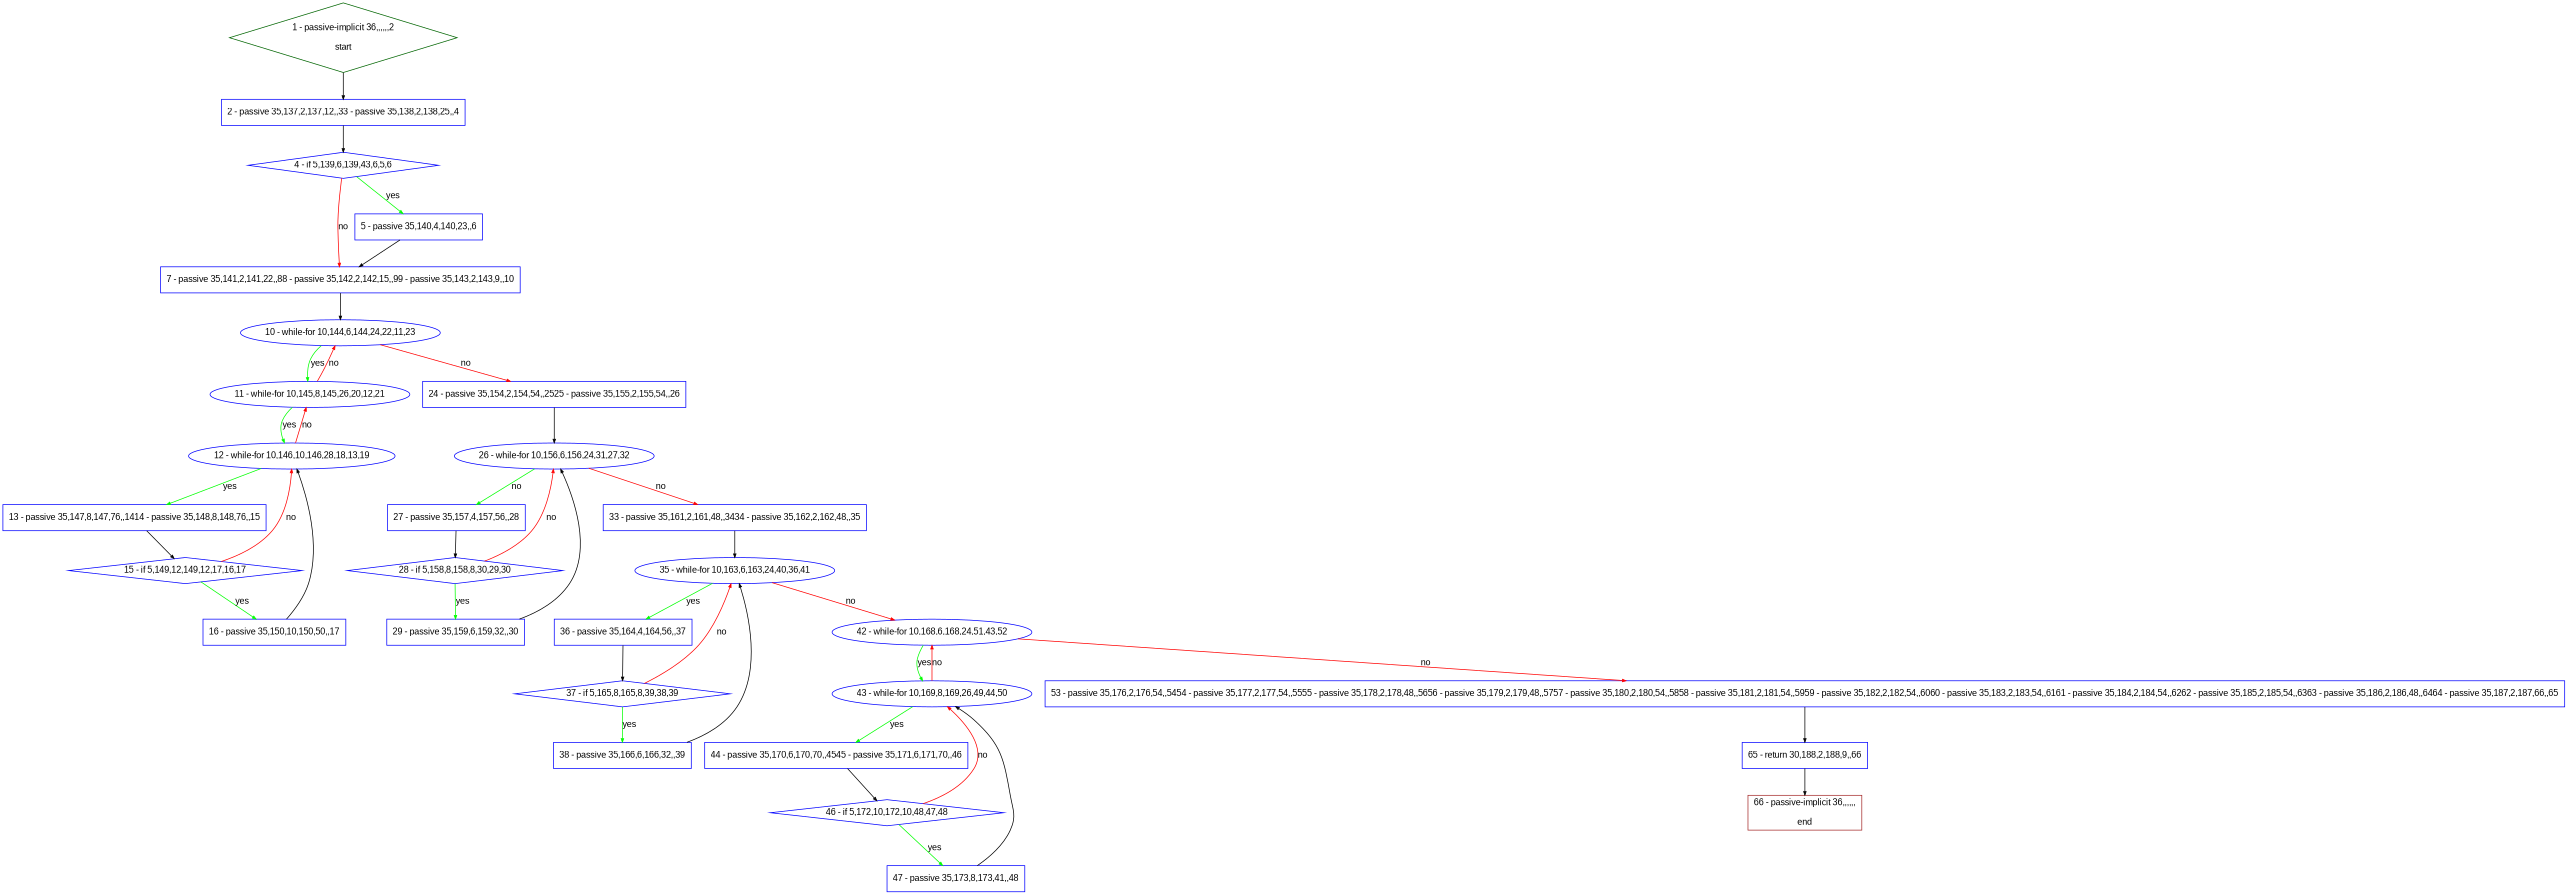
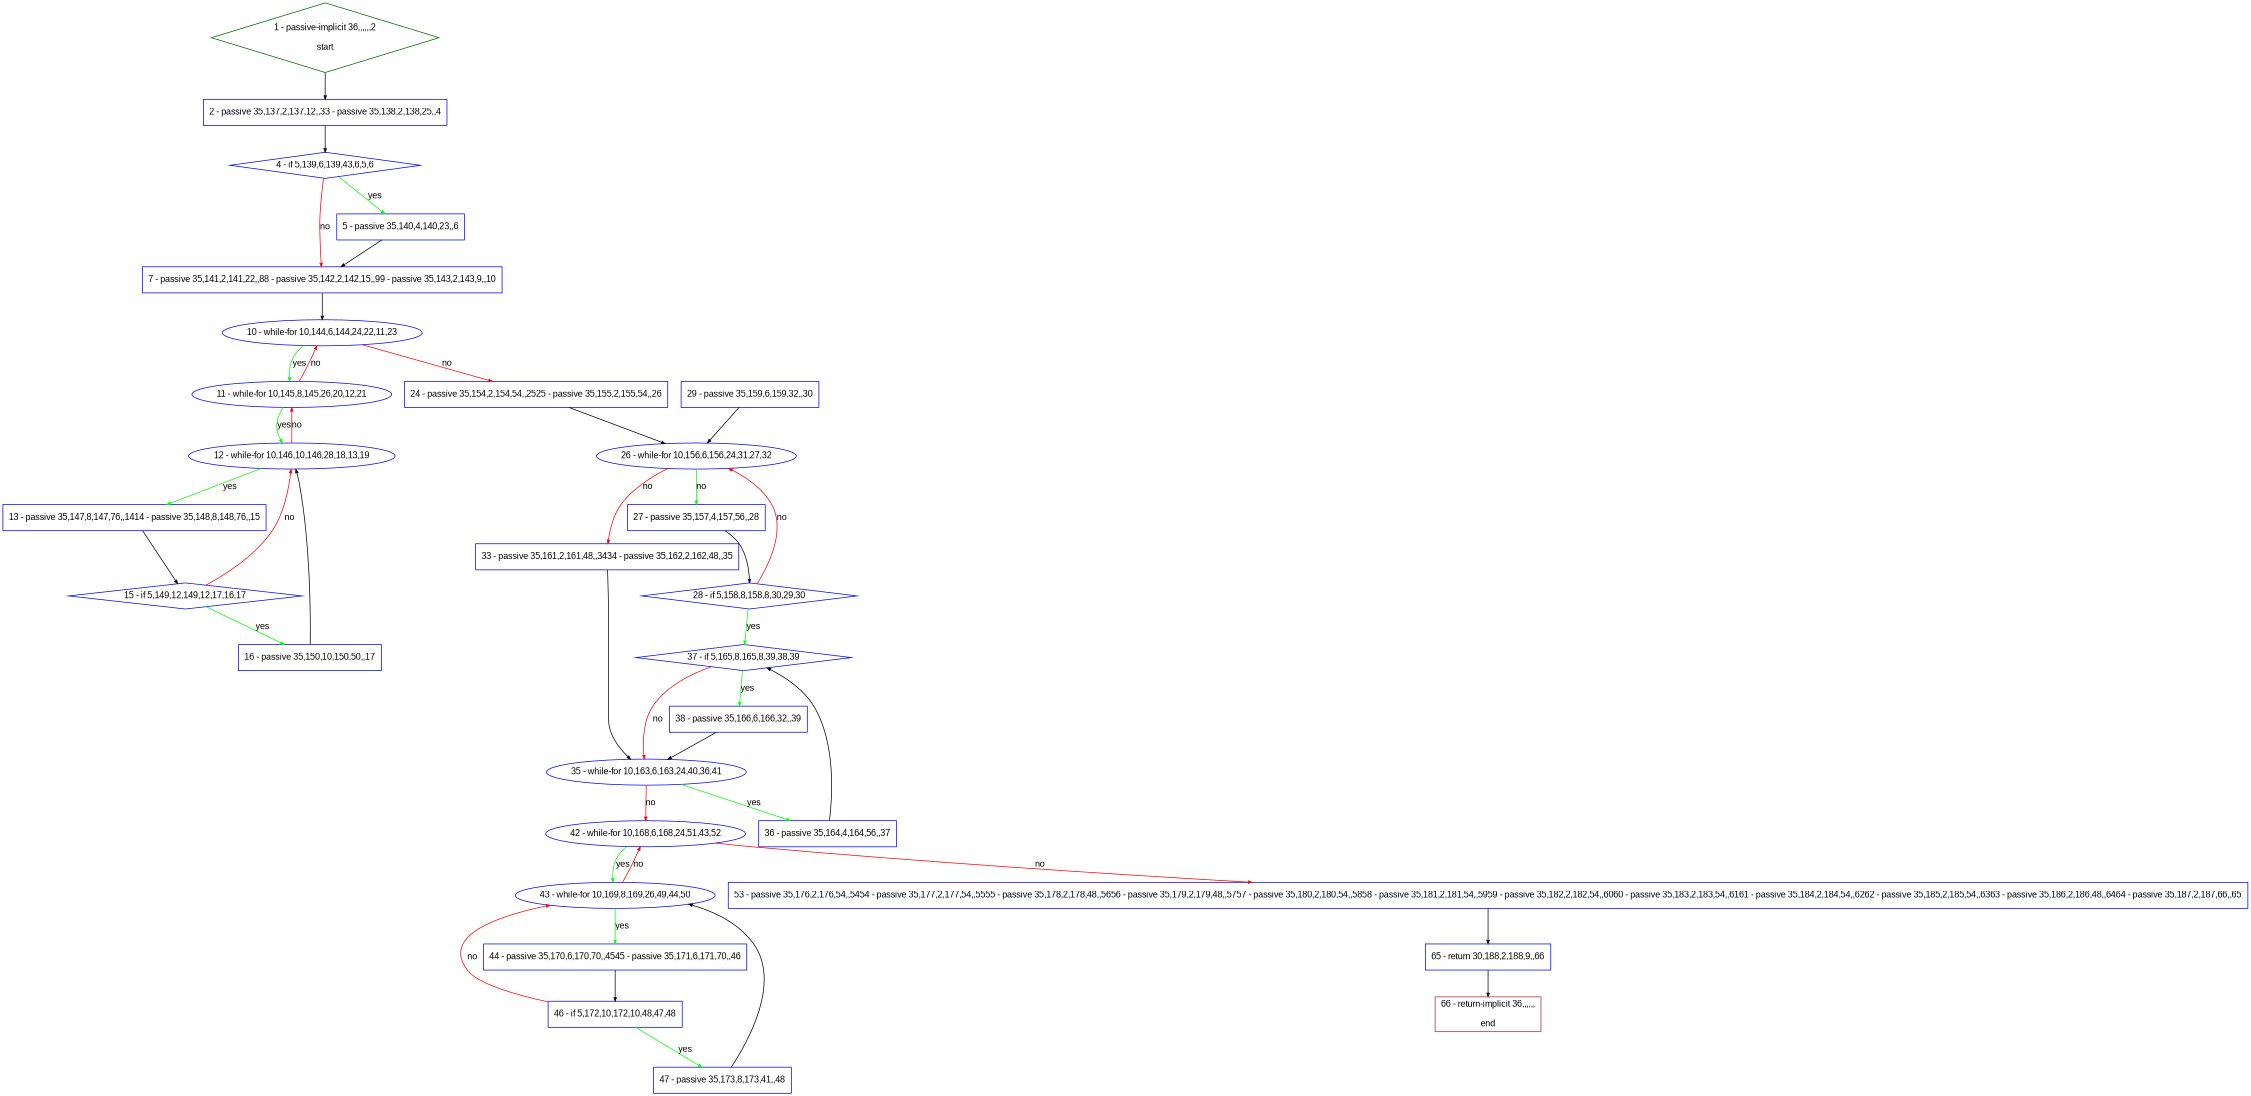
(455, 599) -> (747, 625)
(887, 813) -> (615, 1014)
(1805, 813) -> (1488, 1014)
